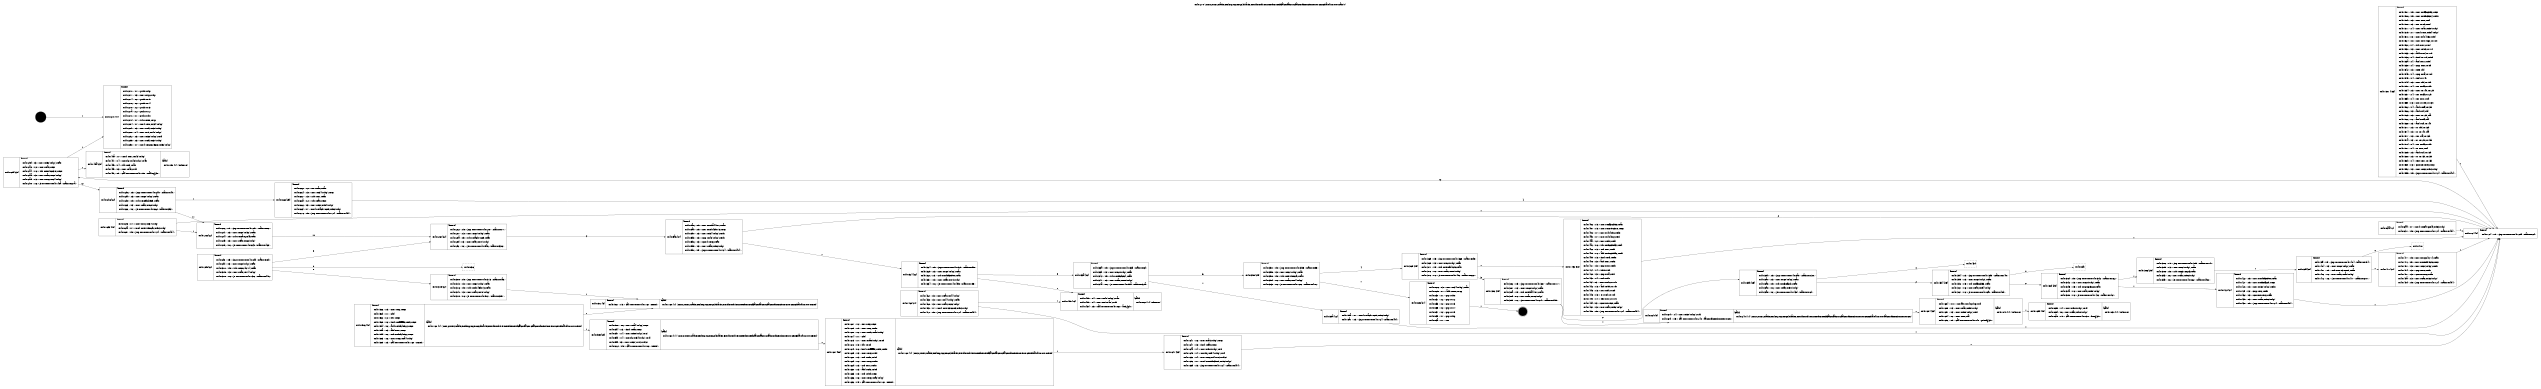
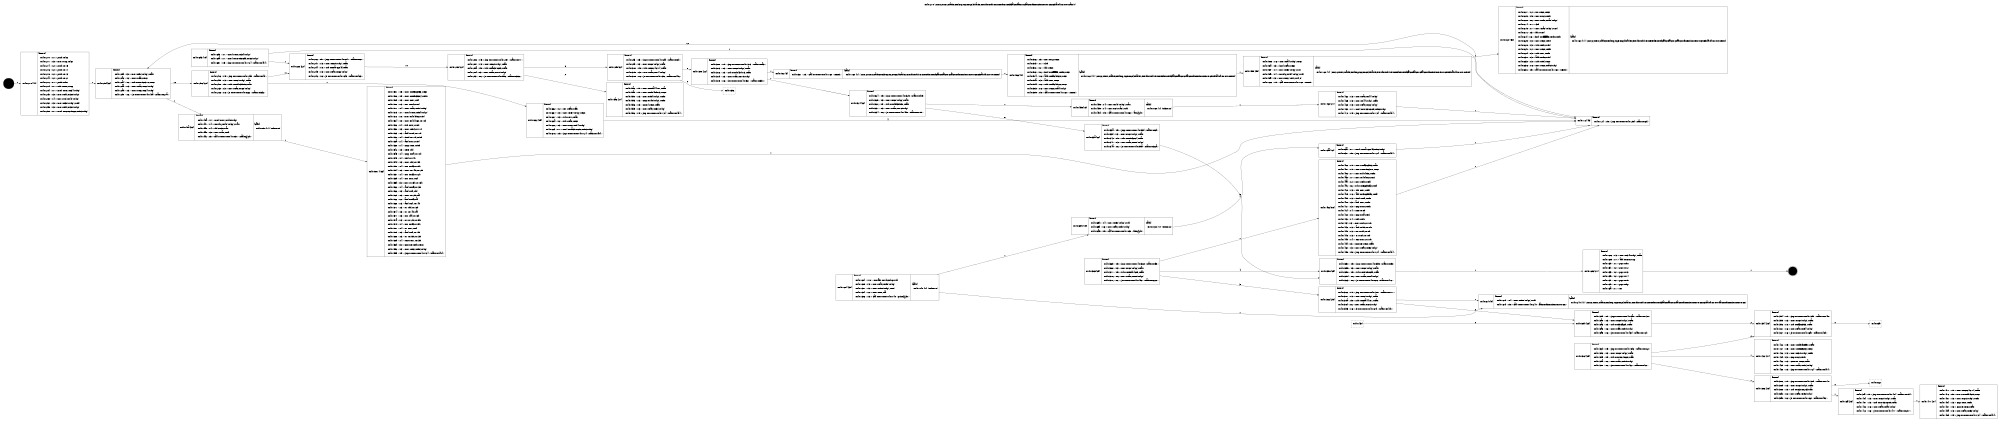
(85, 147) -> (92, 84)
none -> (324, 151)
none -> (1242, 178)
(1615, 217) -> none
(2417, 246) -> none
(2472, 246) -> none
(351, 252) -> (565, 67)
(821, 256) -> (808, 87)
(1360, 271) -> (1239, 271)
(1890, 272) -> (1468, 324)
(2025, 284) -> (1702, 346)
(1019, 302) -> (1245, 106)
(2408, 302) -> none
(617, 312) -> (1004, 75)
(1915, 313) -> (1211, 312)
(1361, 317) -> none
(1203, 352) -> none
none -> (1876, 383)
